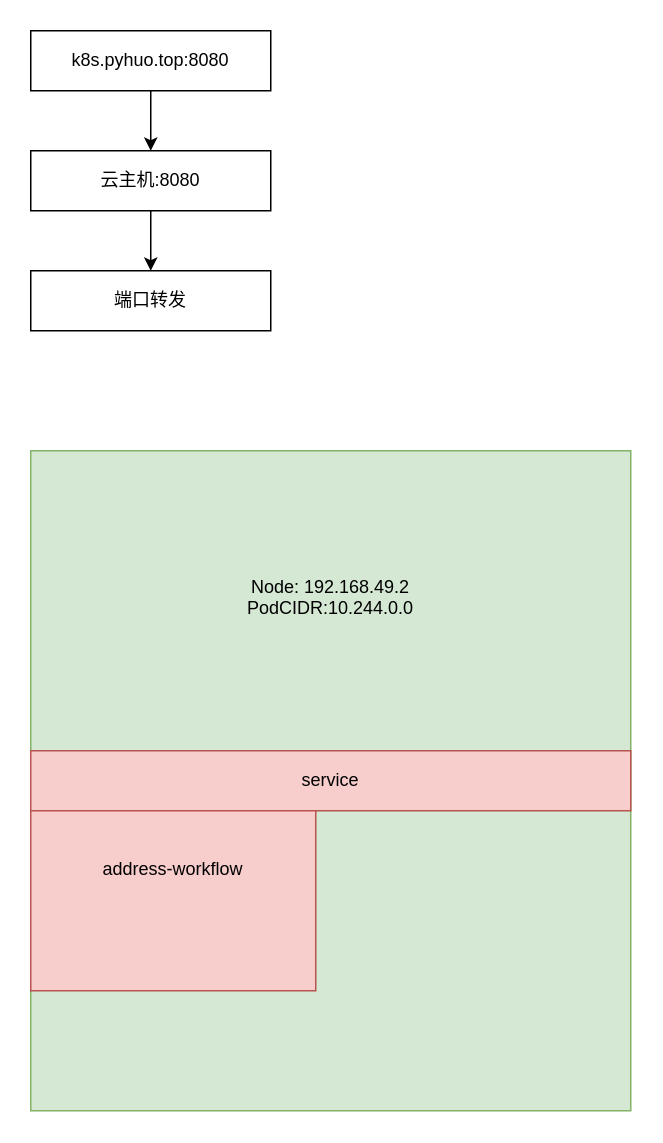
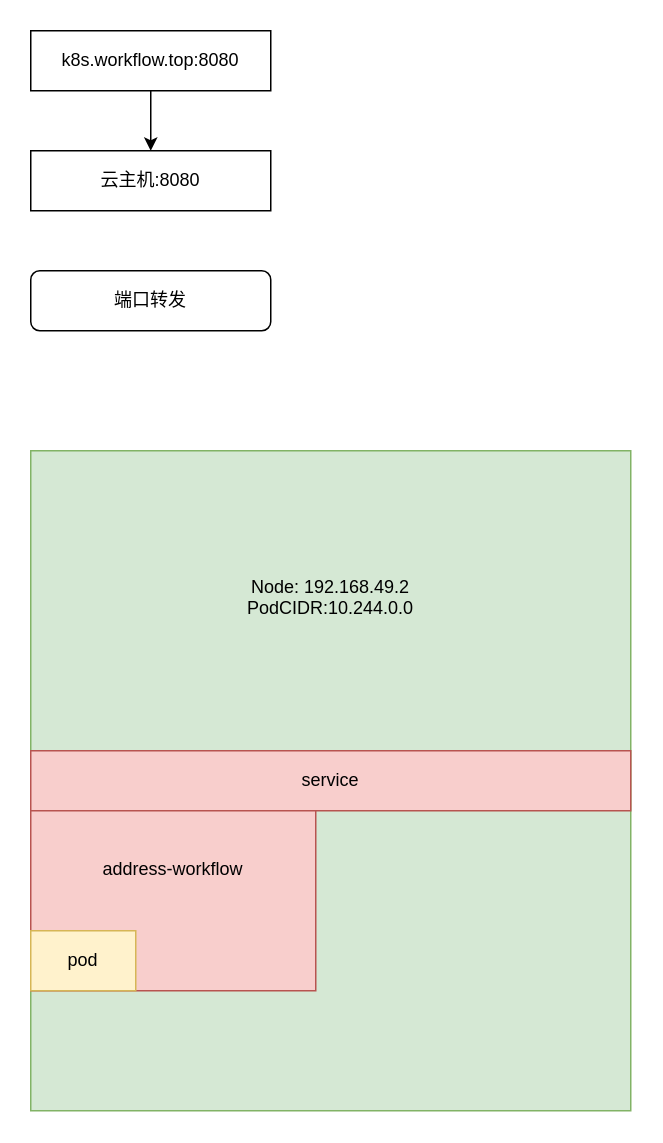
(151, 61) -> (151, 61)
(151, 236) -> none
(151, 301) -> (151, 301)
none -> (83, 961)
